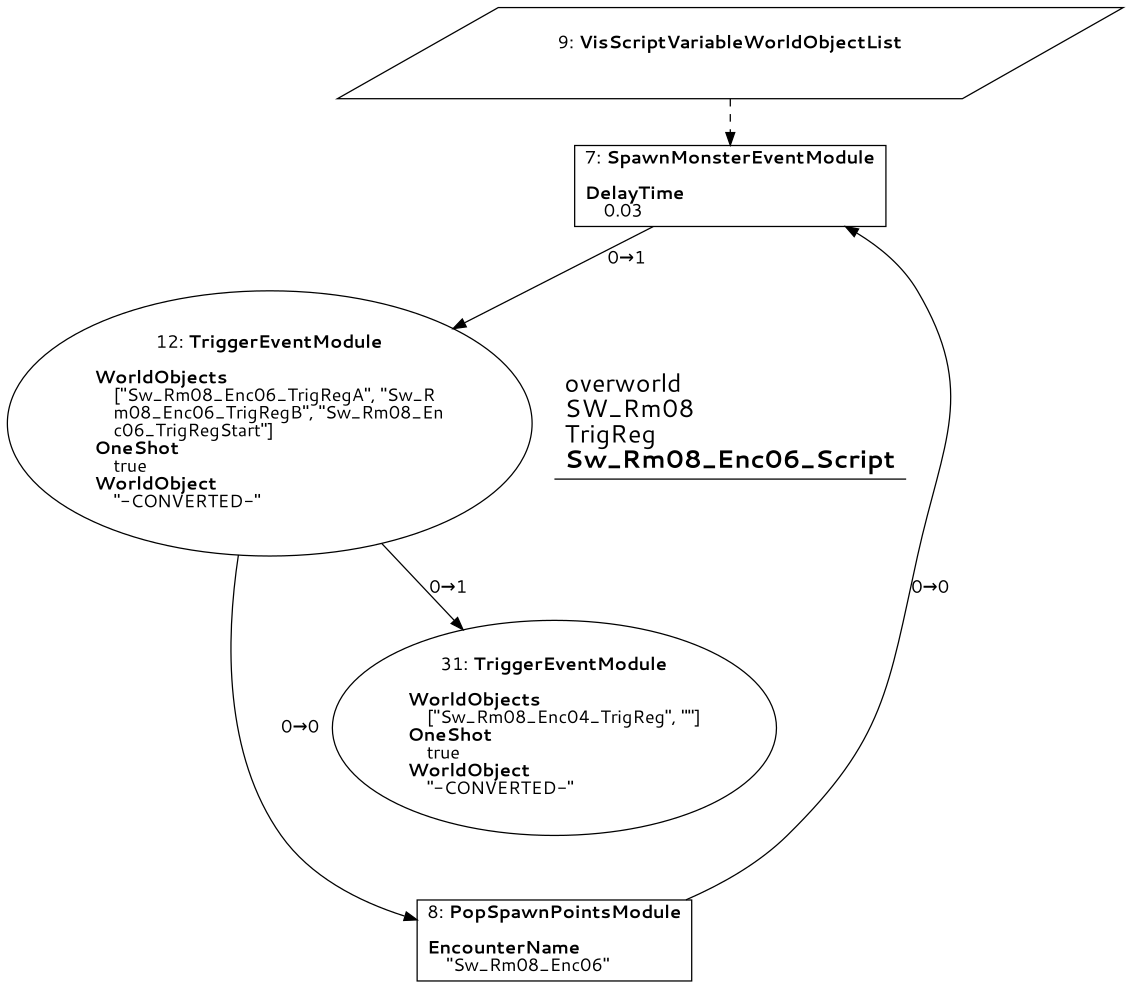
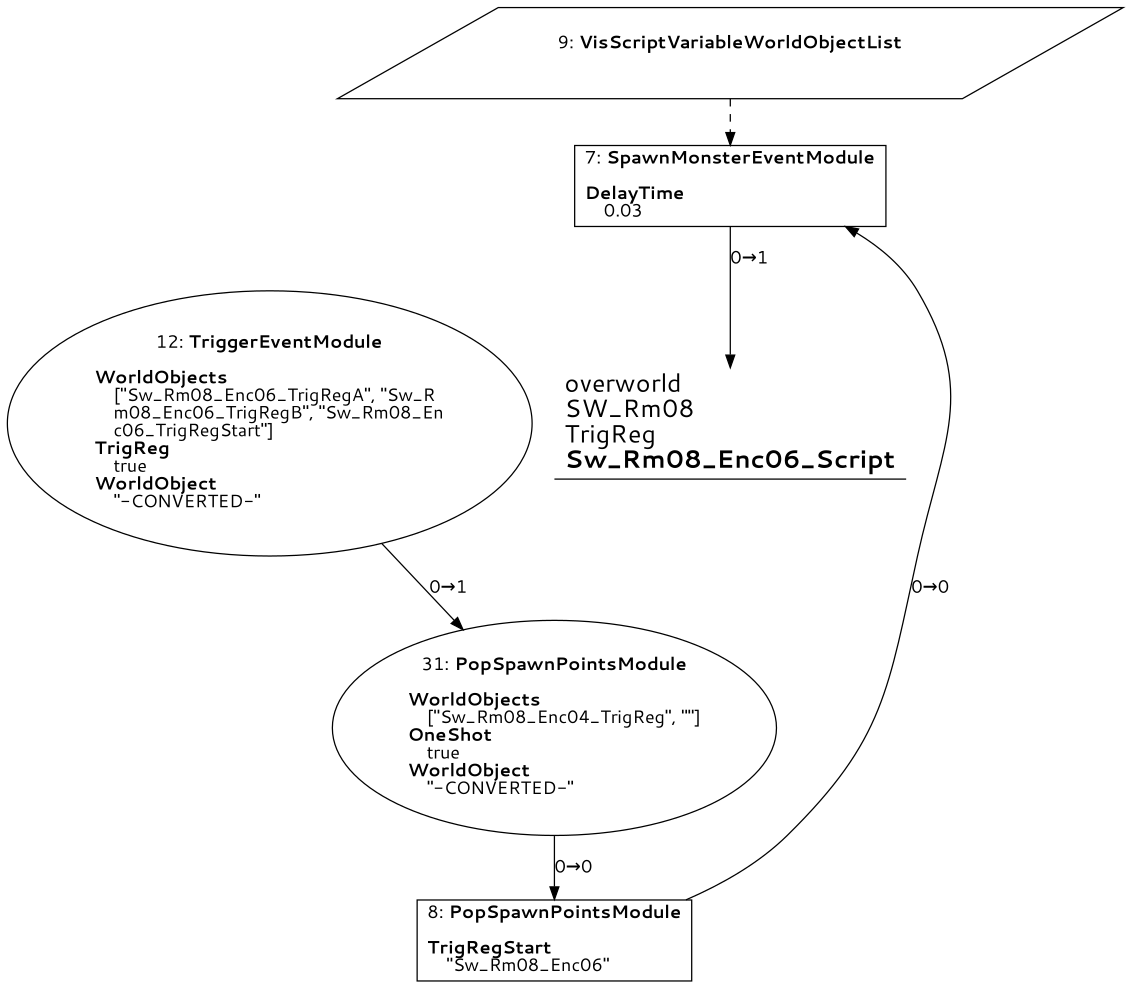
(559, 275) -> (730, 291)
(137, 449) -> (132, 449)
(571, 665) -> (571, 665)
(250, 773) -> (554, 861)
(504, 948) -> (490, 948)
